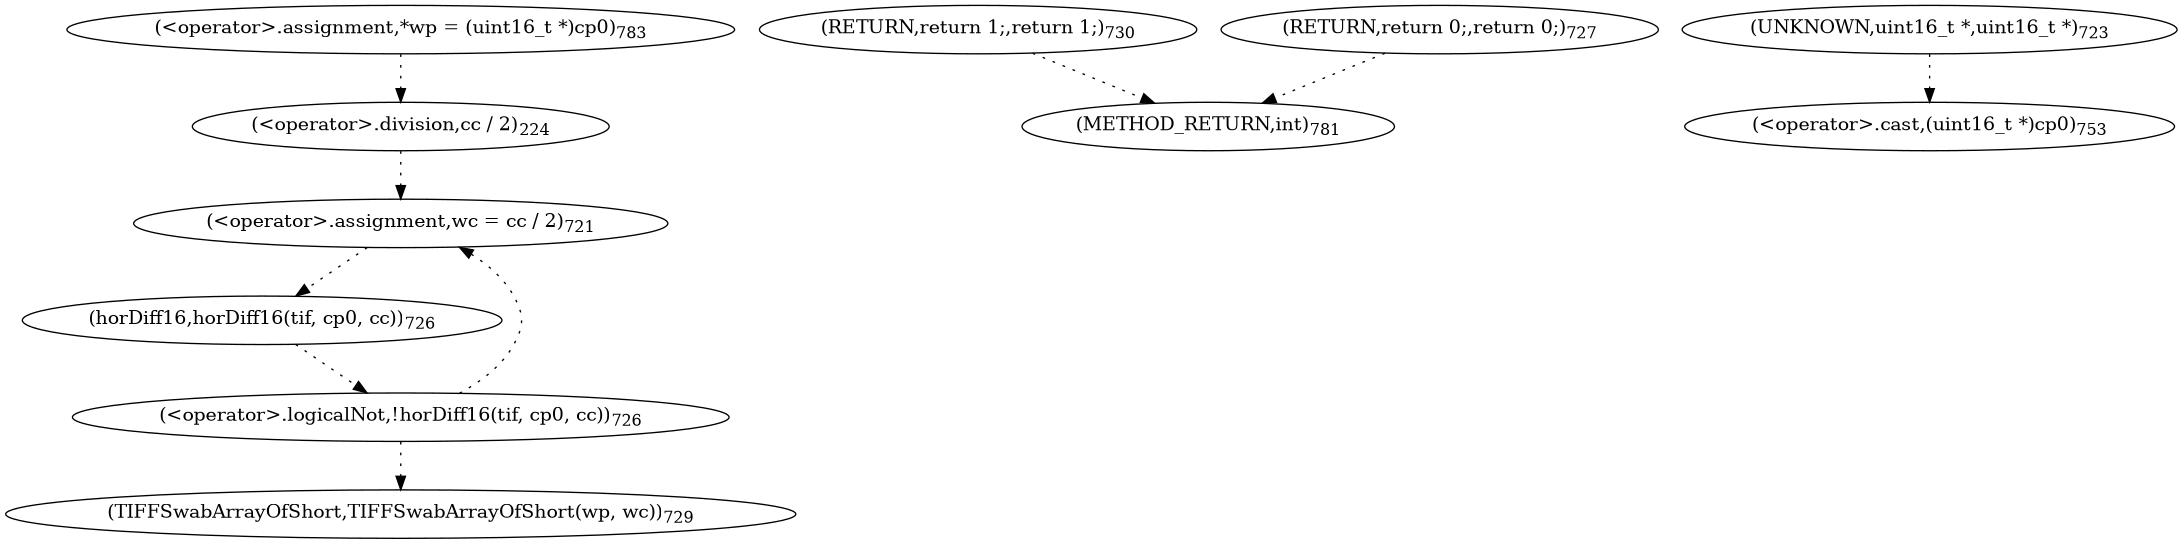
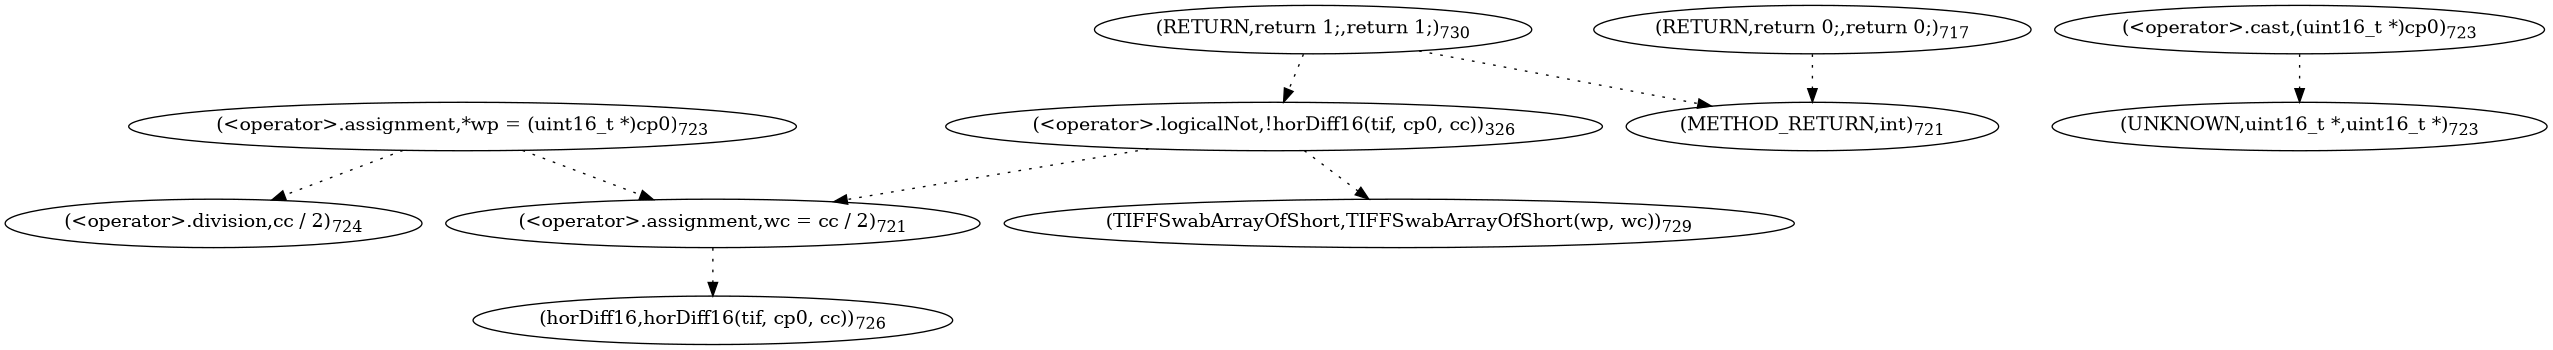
(632, 28) -> (693, 124)
(1582, 28) -> (1954, 28)
(1930, 71) -> (2300, 71)
(535, 124) -> (347, 221)
(1325, 124) -> (1930, 124)
(2092, 124) -> (2462, 28)
(401, 168) -> (582, 173)
(326, 365) -> (1296, 72)
(627, 415) -> (1500, 124)
